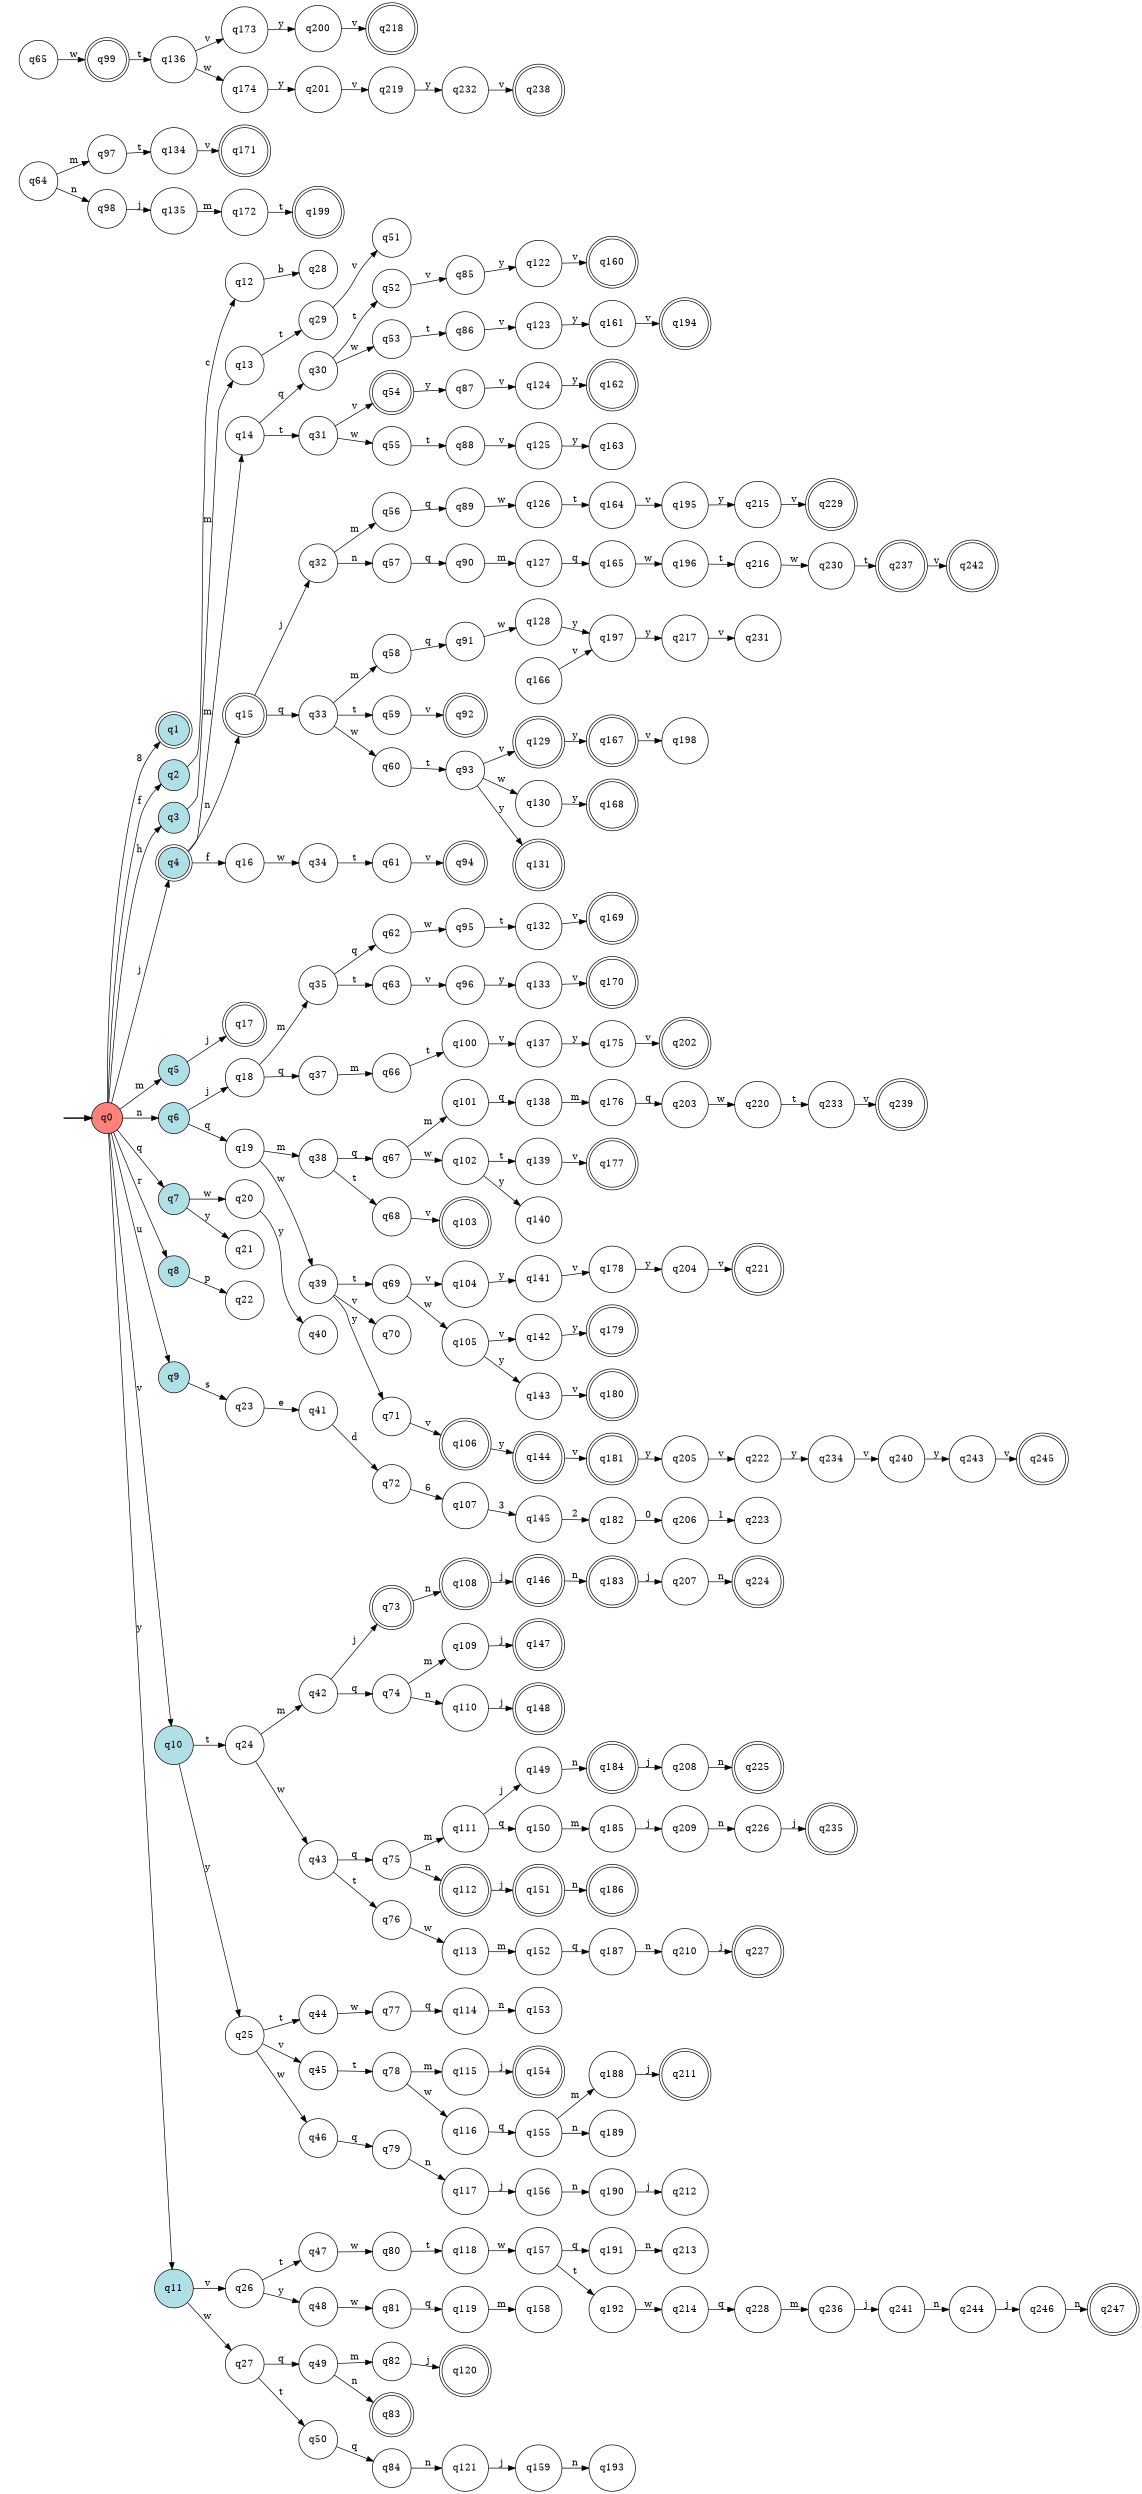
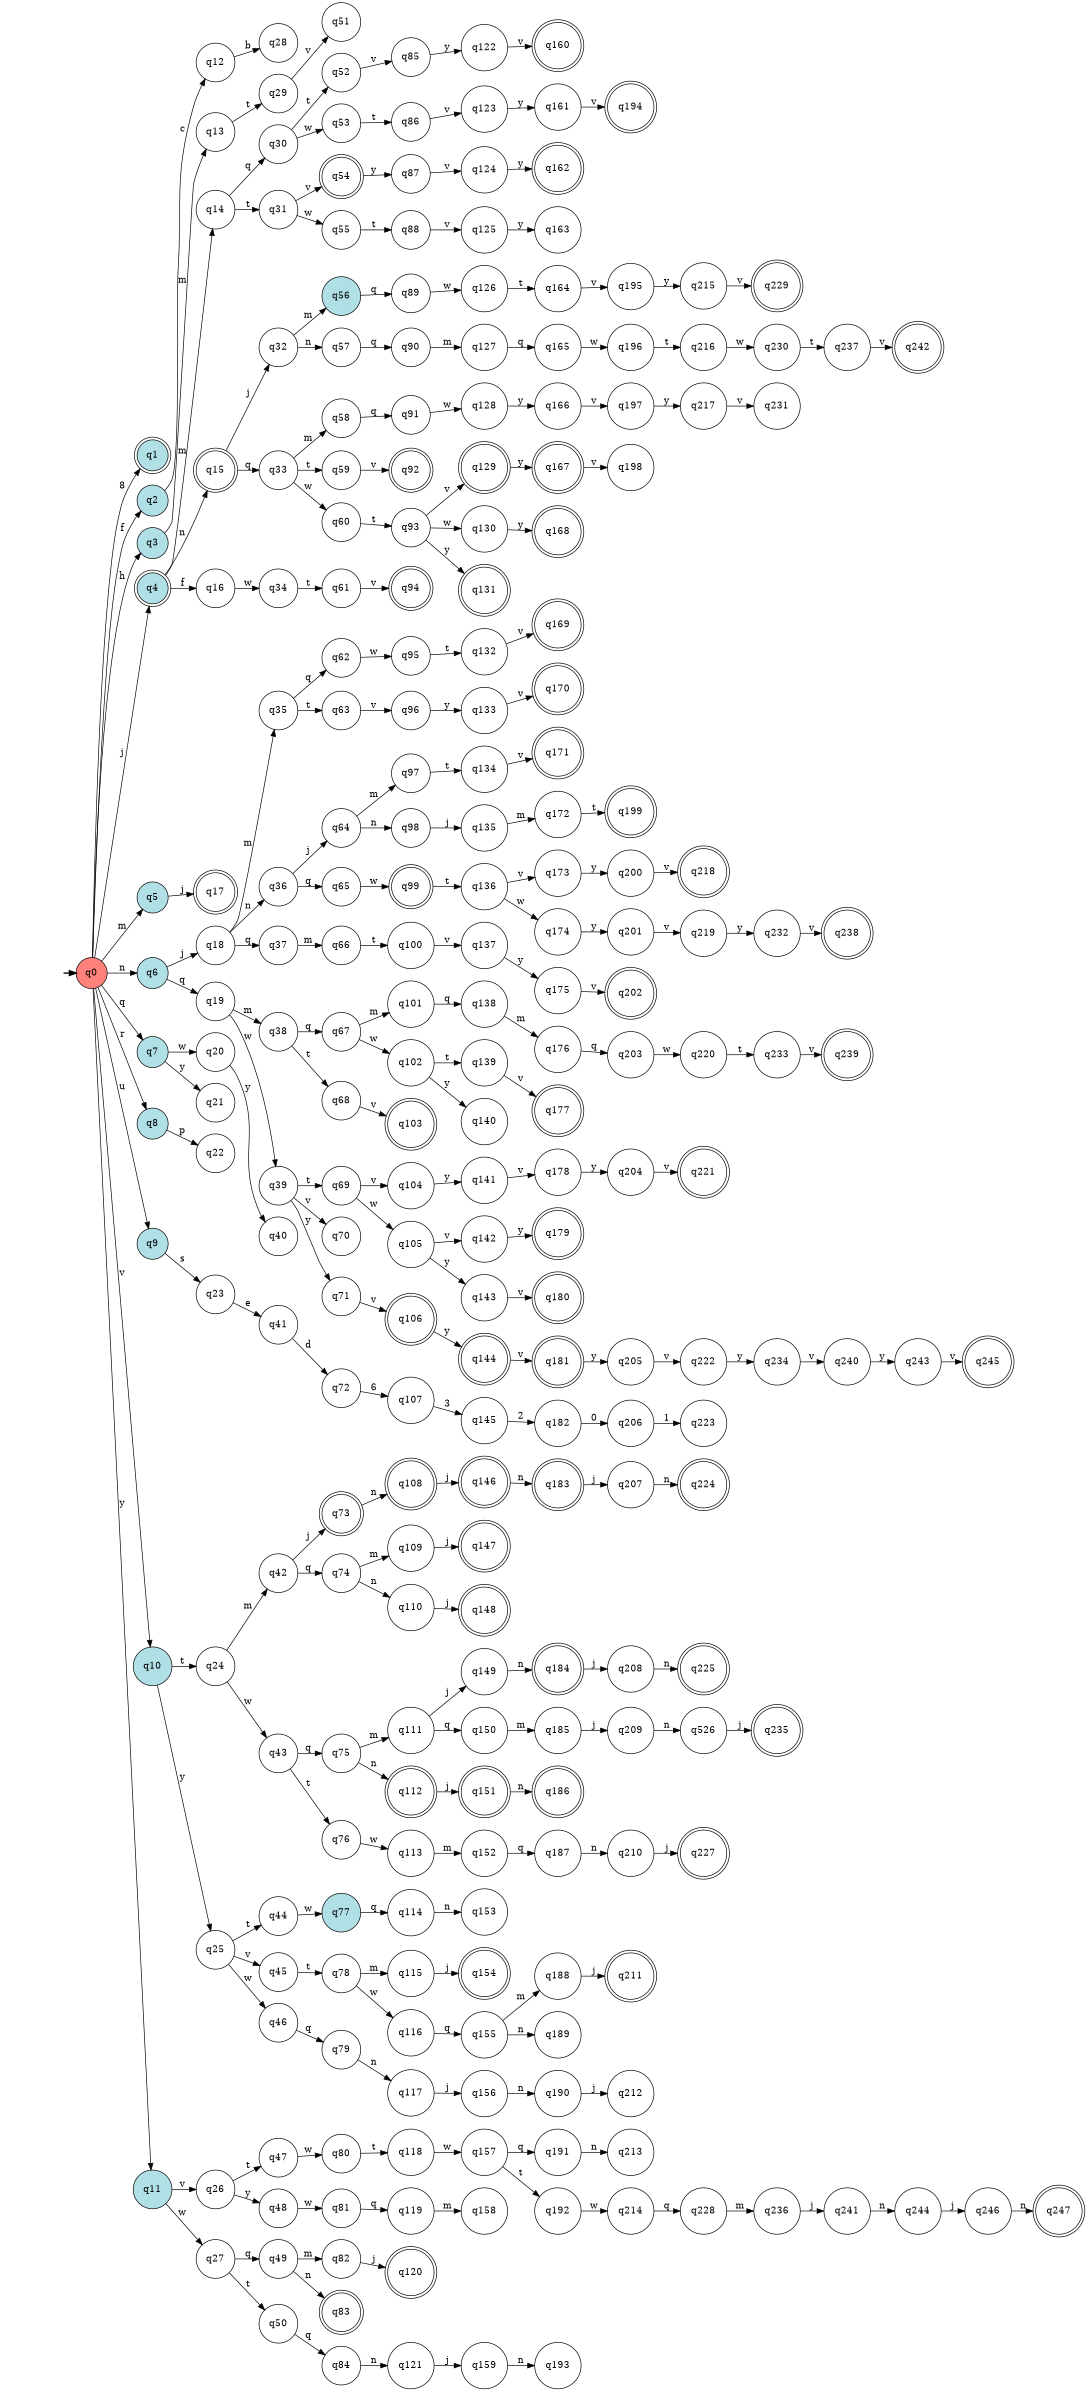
(392, 512) -> (341, 296)
(902, 566) -> (847, 347)
(572, 629) -> (518, 406)
none -> (278, 887)
(758, 1829) -> (704, 1730)
(392, 2011) -> (341, 1913)
